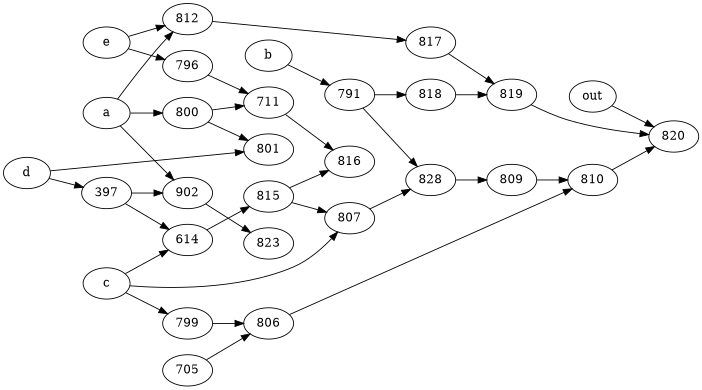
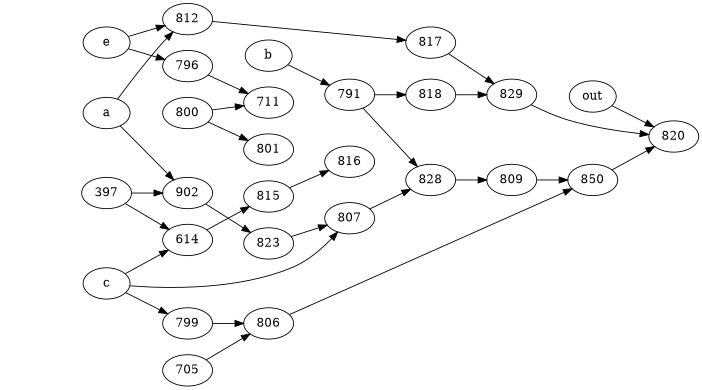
(512, 95) -> (512, 95)
(142, 113) -> none
(306, 130) -> none
(27, 173) -> none
(593, 180) -> (593, 180)
(305, 206) -> (305, 232)
